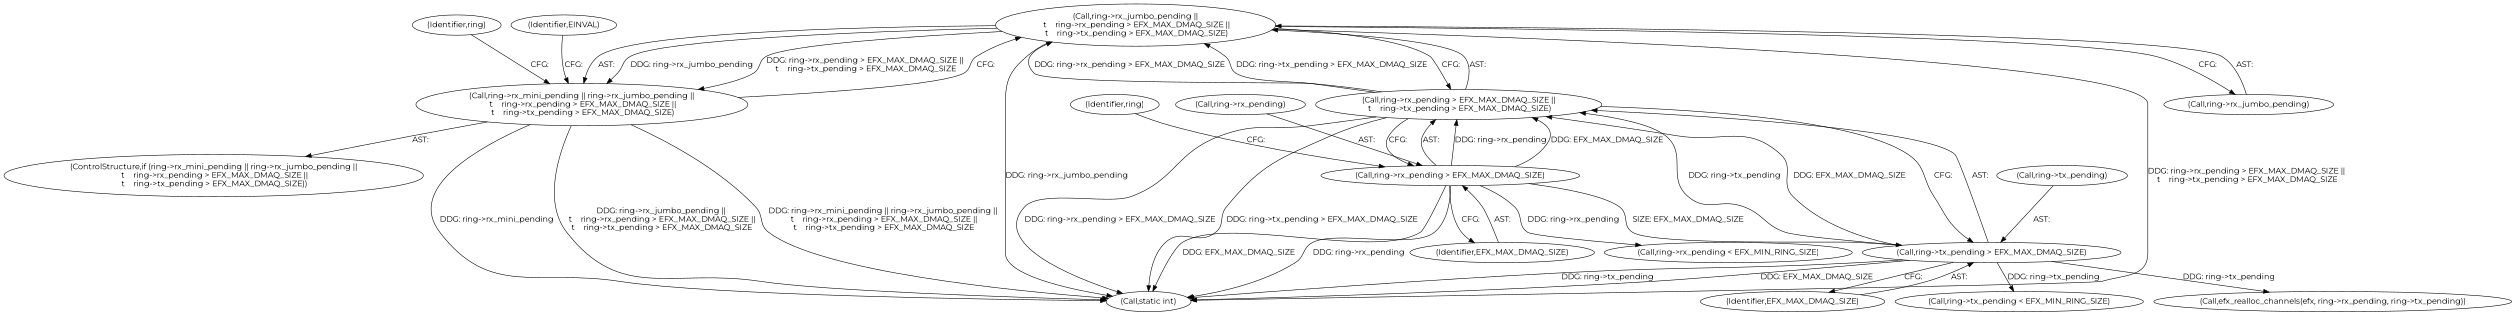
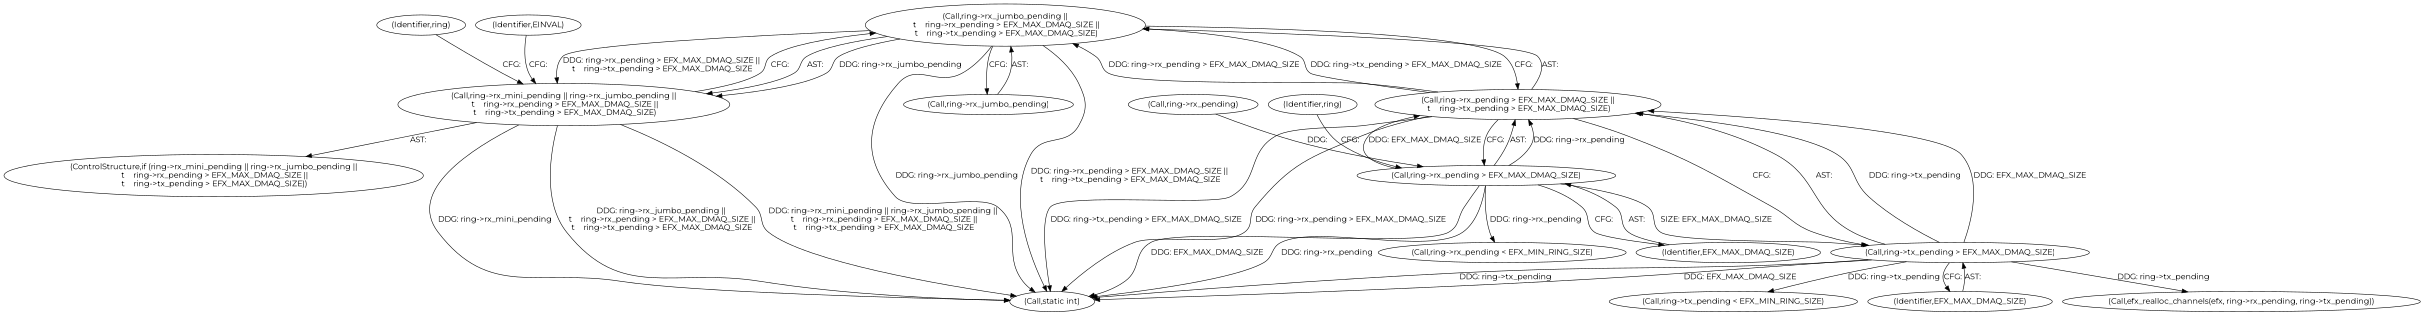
(1368, 140) -> (1318, 140)
(2062, 176) -> none
